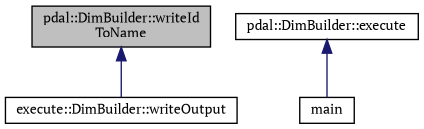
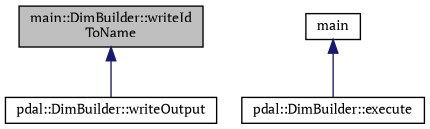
(121, 27) -> (111, 27)
(327, 75) -> (333, 75)
(121, 110) -> (111, 110)
